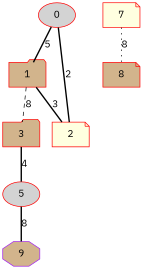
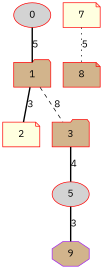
(125, 45) -> (85, 45)
(64, 75) -> none
(24, 224) -> (74, 224)
